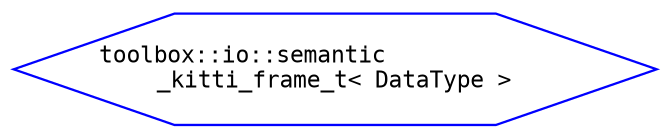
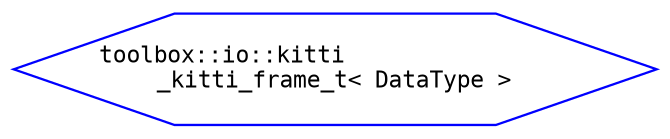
(335, 69) -> (335, 69)
